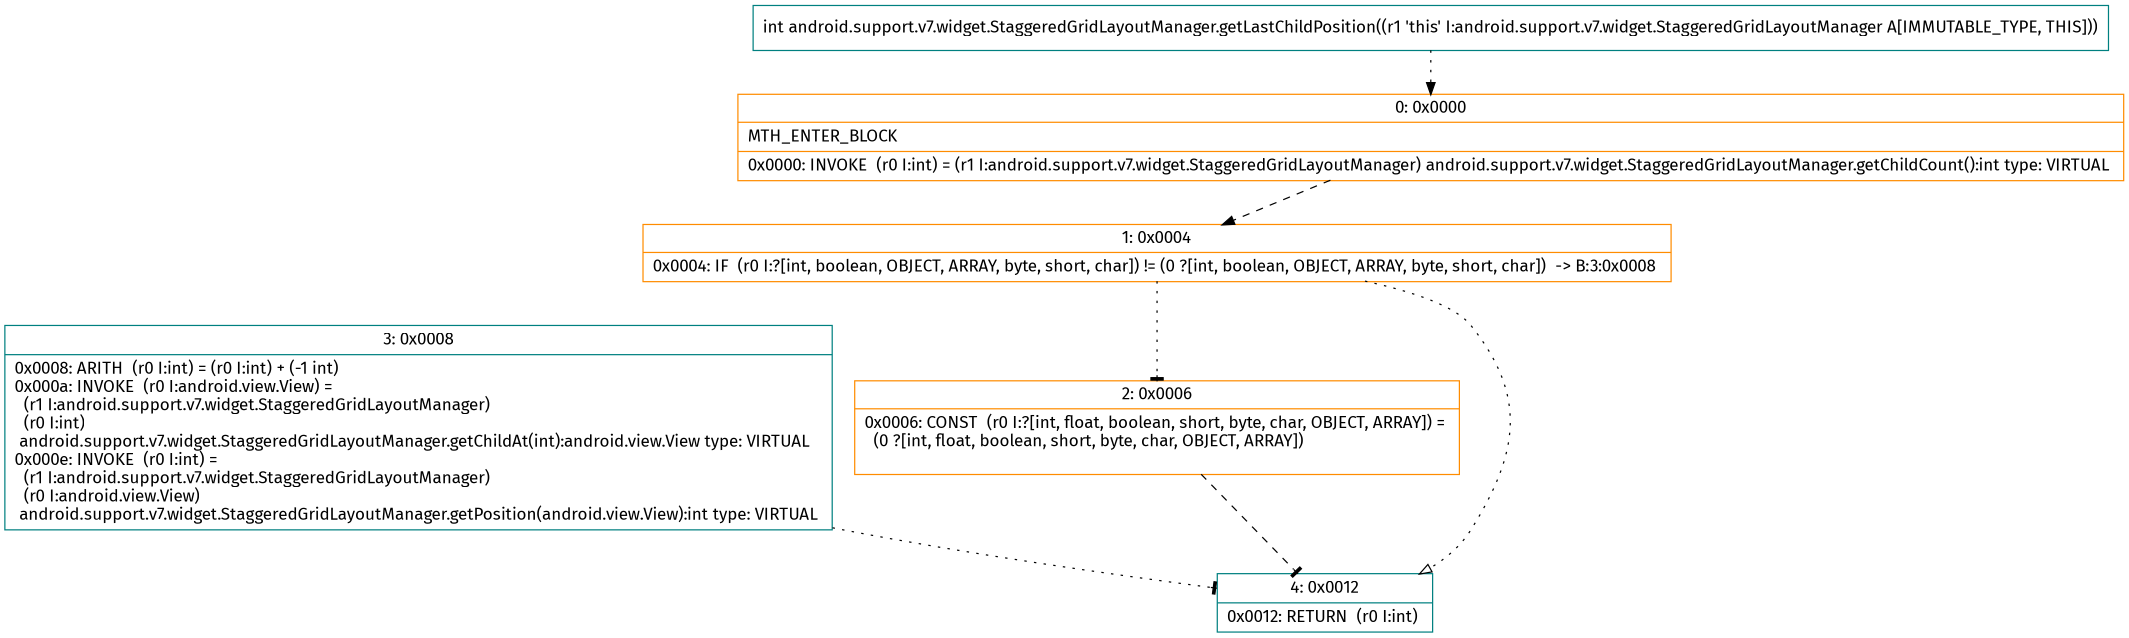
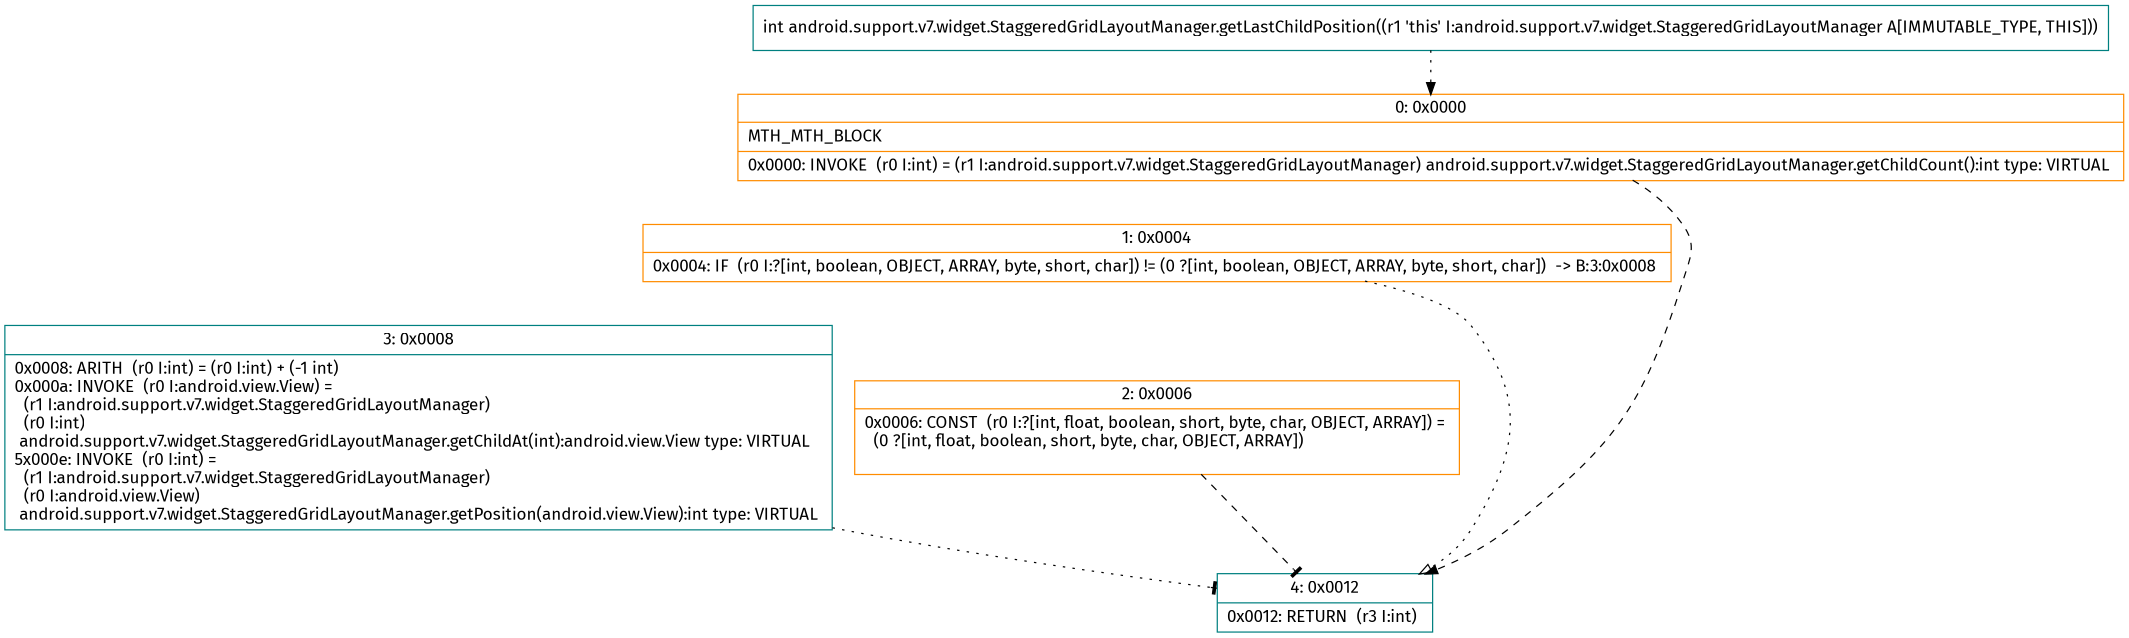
(823, 136) -> (815, 136)
(1282, 200) -> (1632, 403)
(1157, 328) -> none
(119, 460) -> (118, 460)
(1325, 617) -> (1324, 617)
